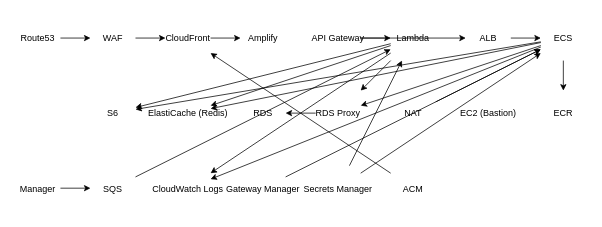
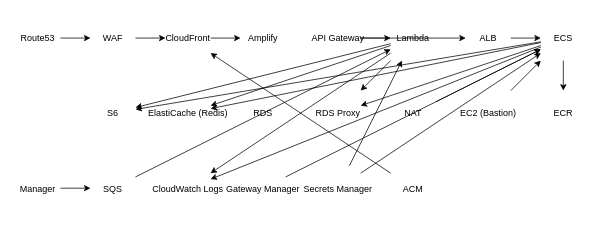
none -> (536, 65)
(292, 113) -> none
